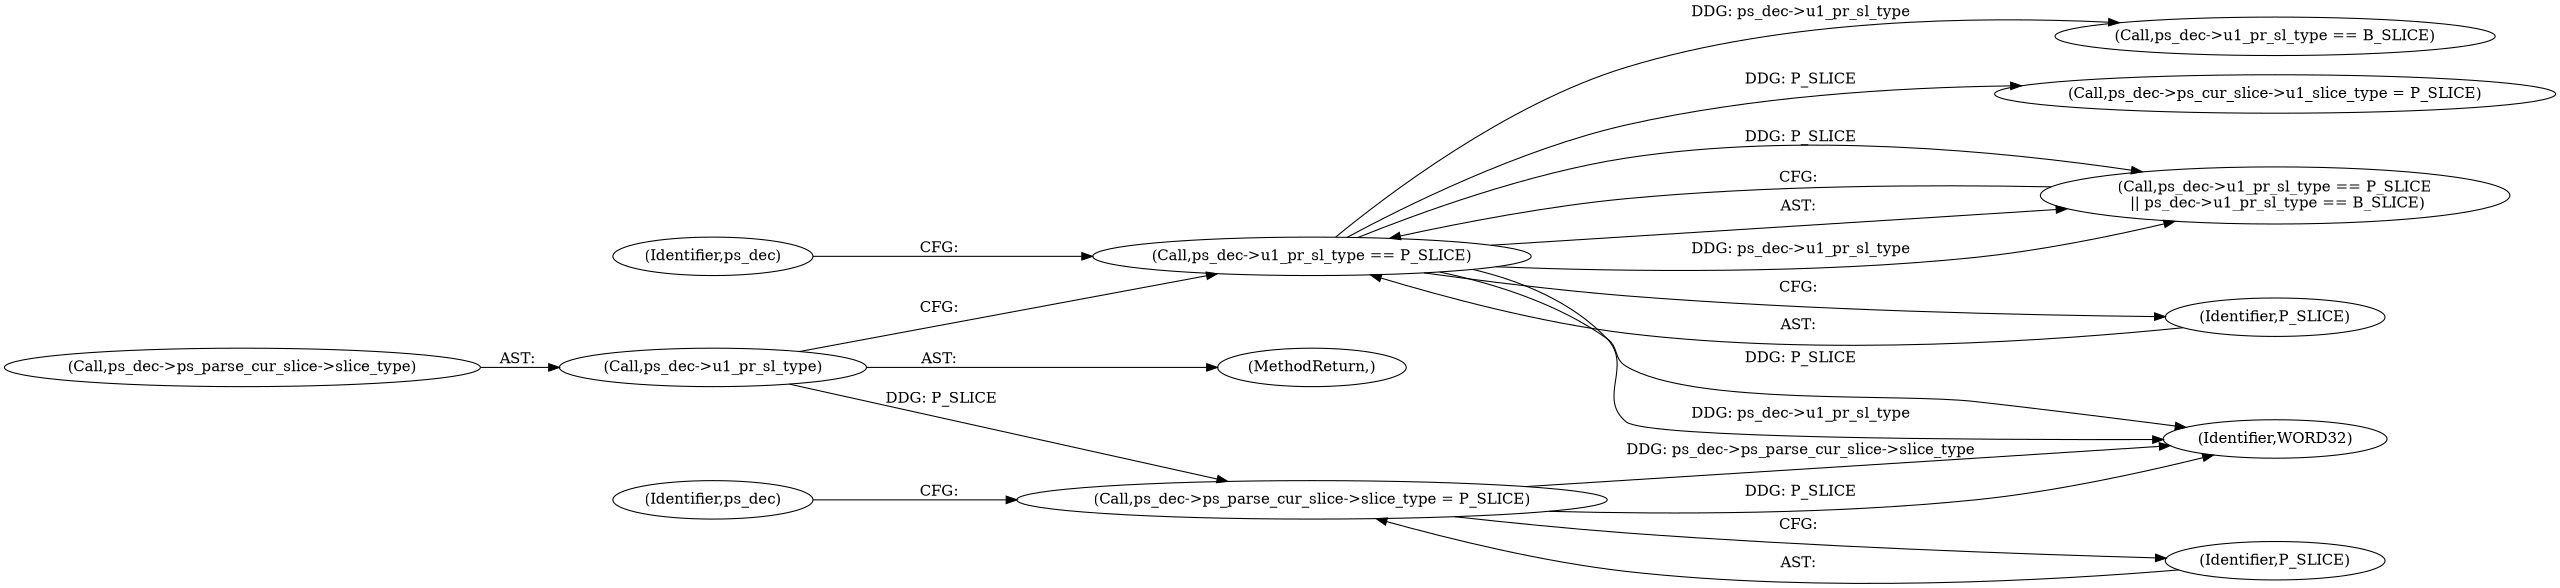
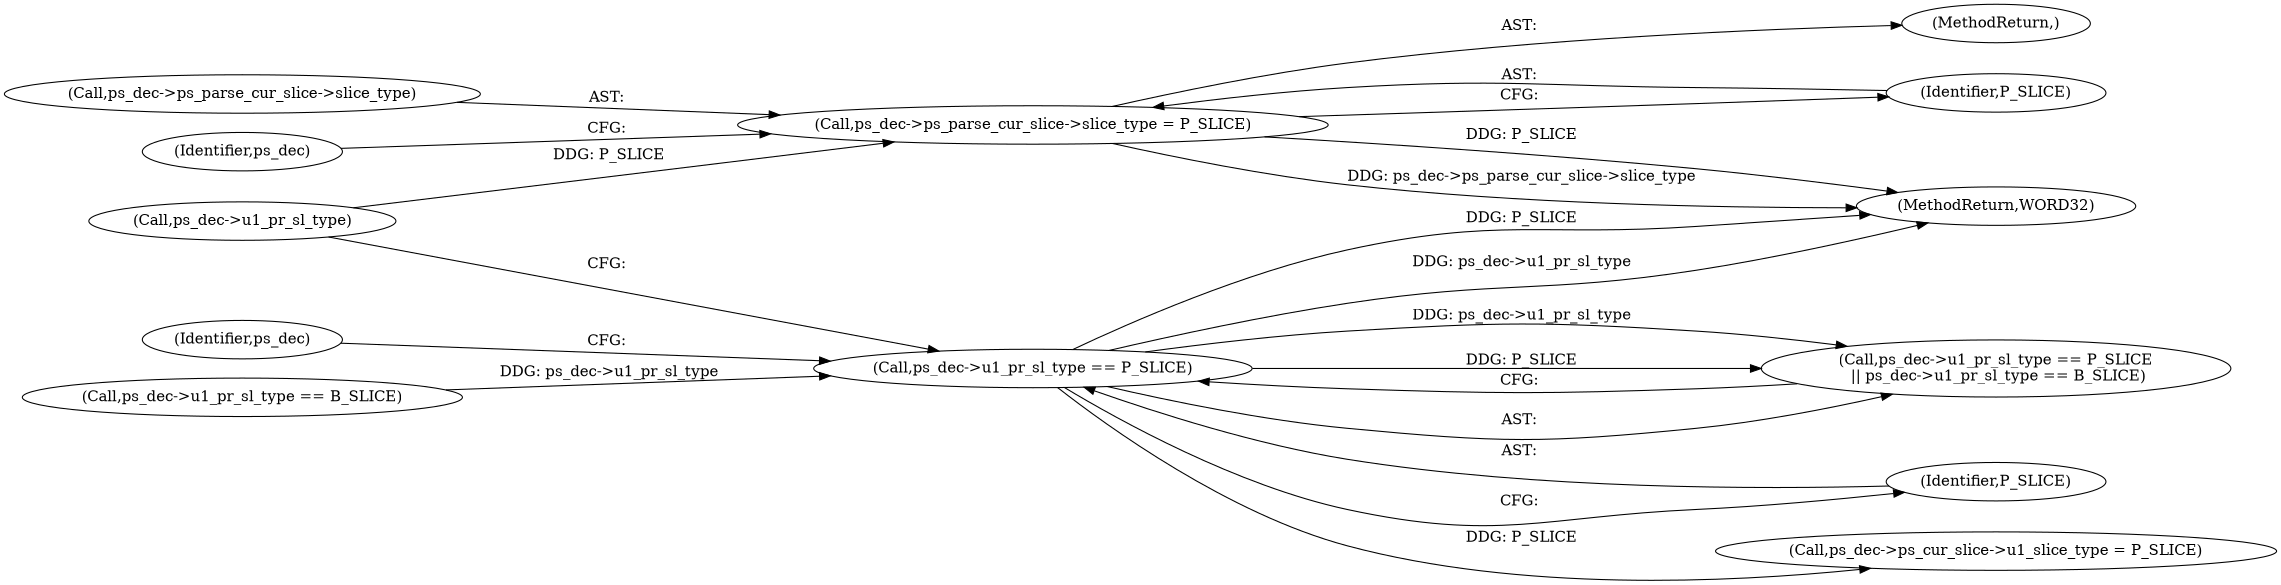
(1698, 49) -> (633, 383)
(515, 367) -> (613, 109)
(1036, 367) -> (1499, 47)
(2275, 439) -> (1996, 206)
